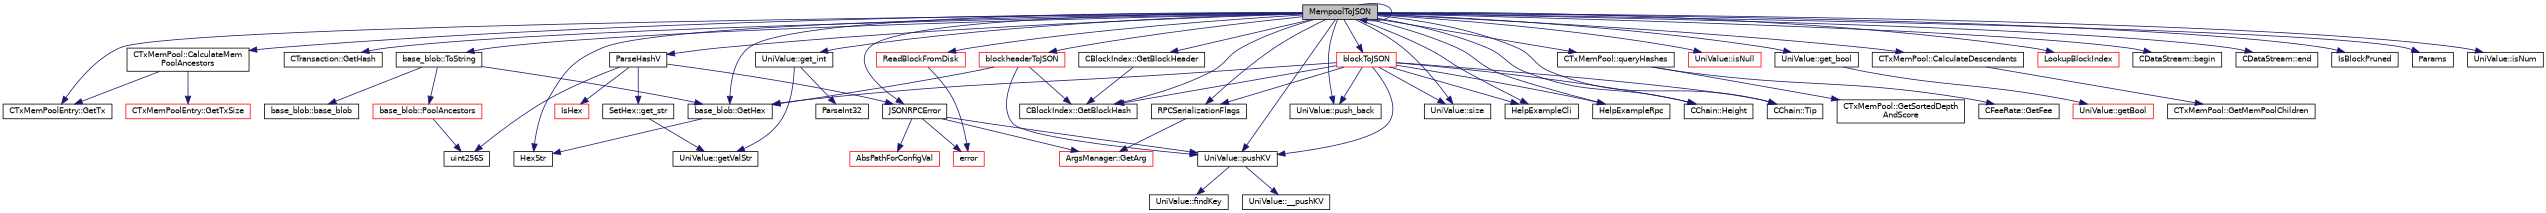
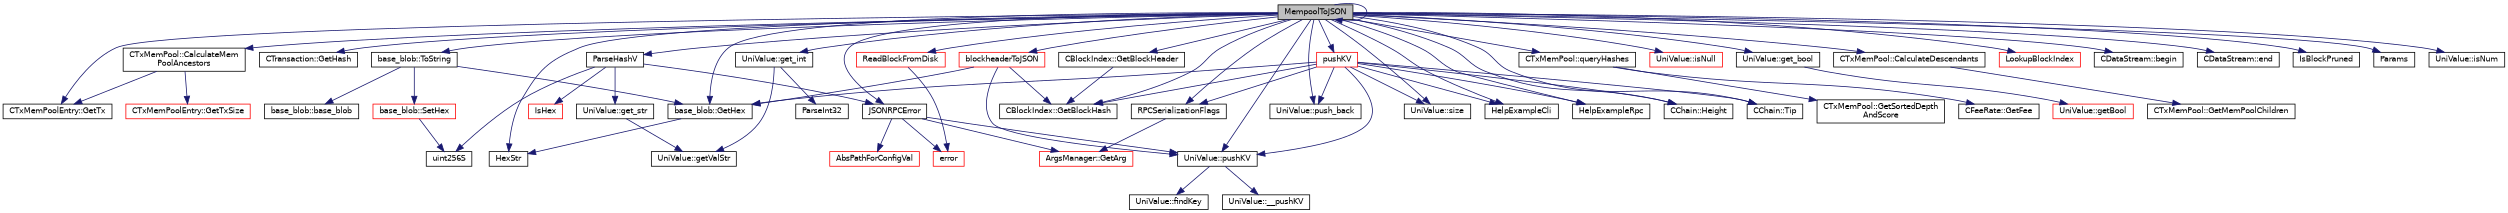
(1366, 60) -> (1337, 60)
(427, 111) -> (414, 111)
(638, 111) -> (615, 111)
